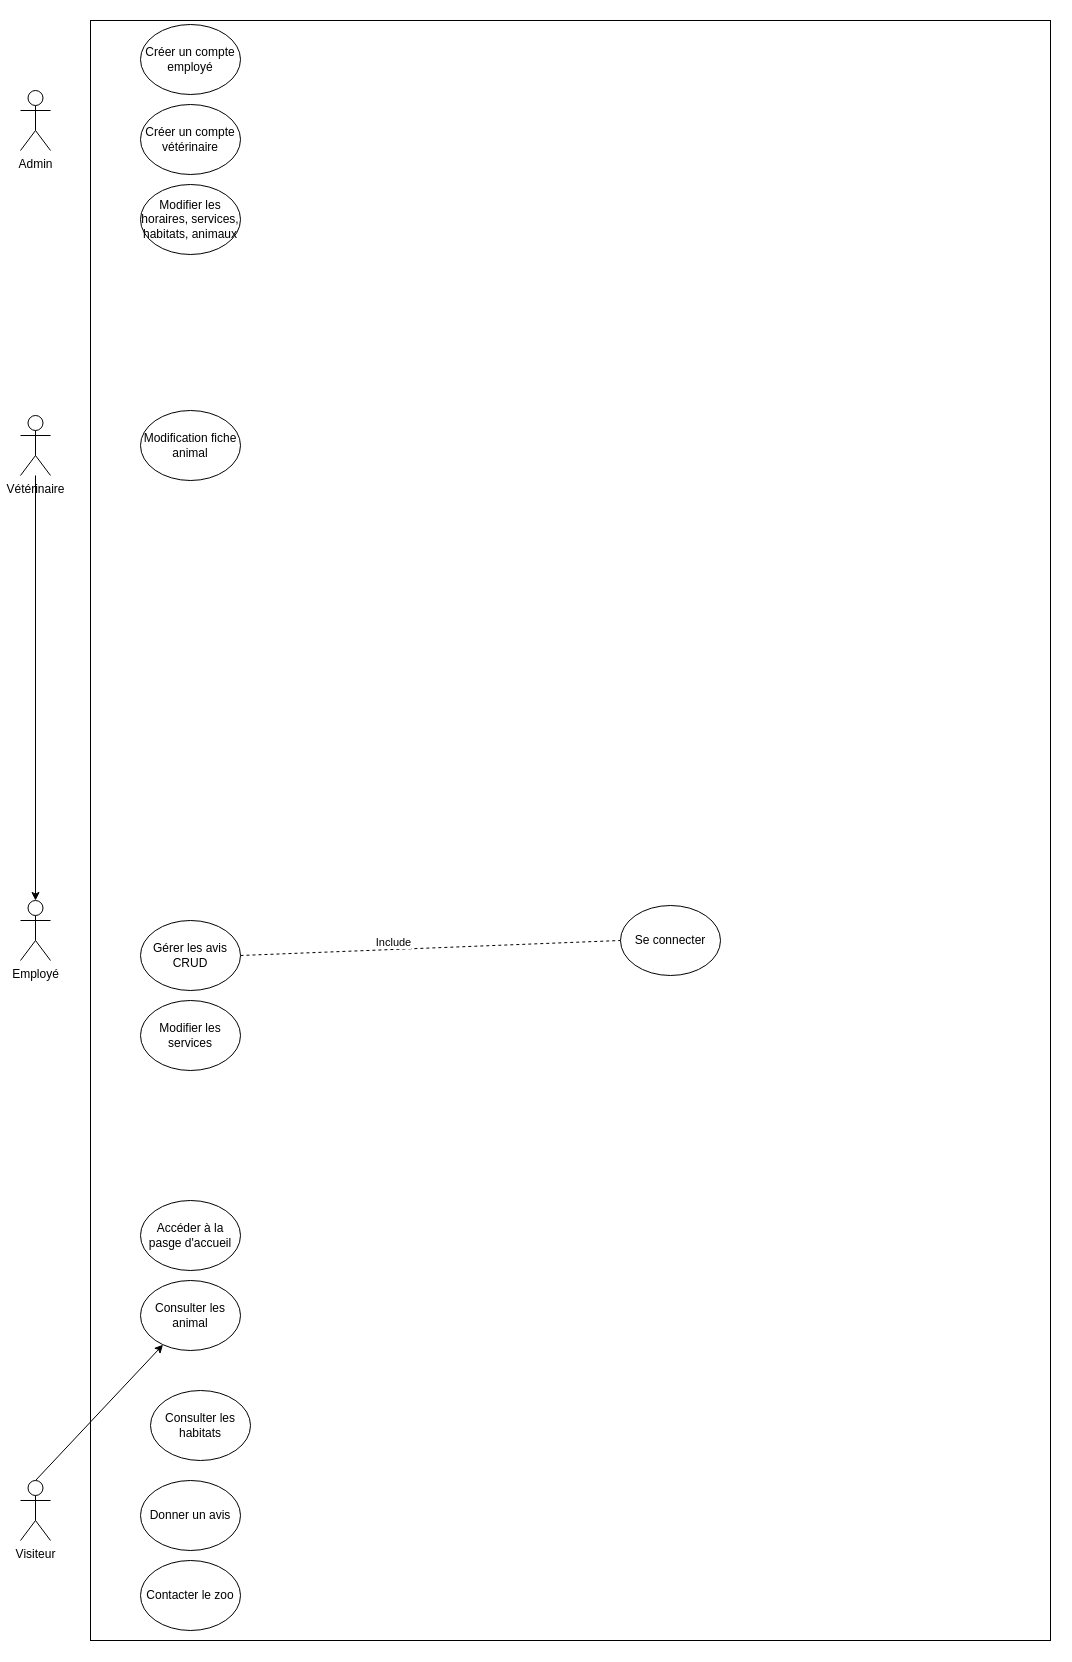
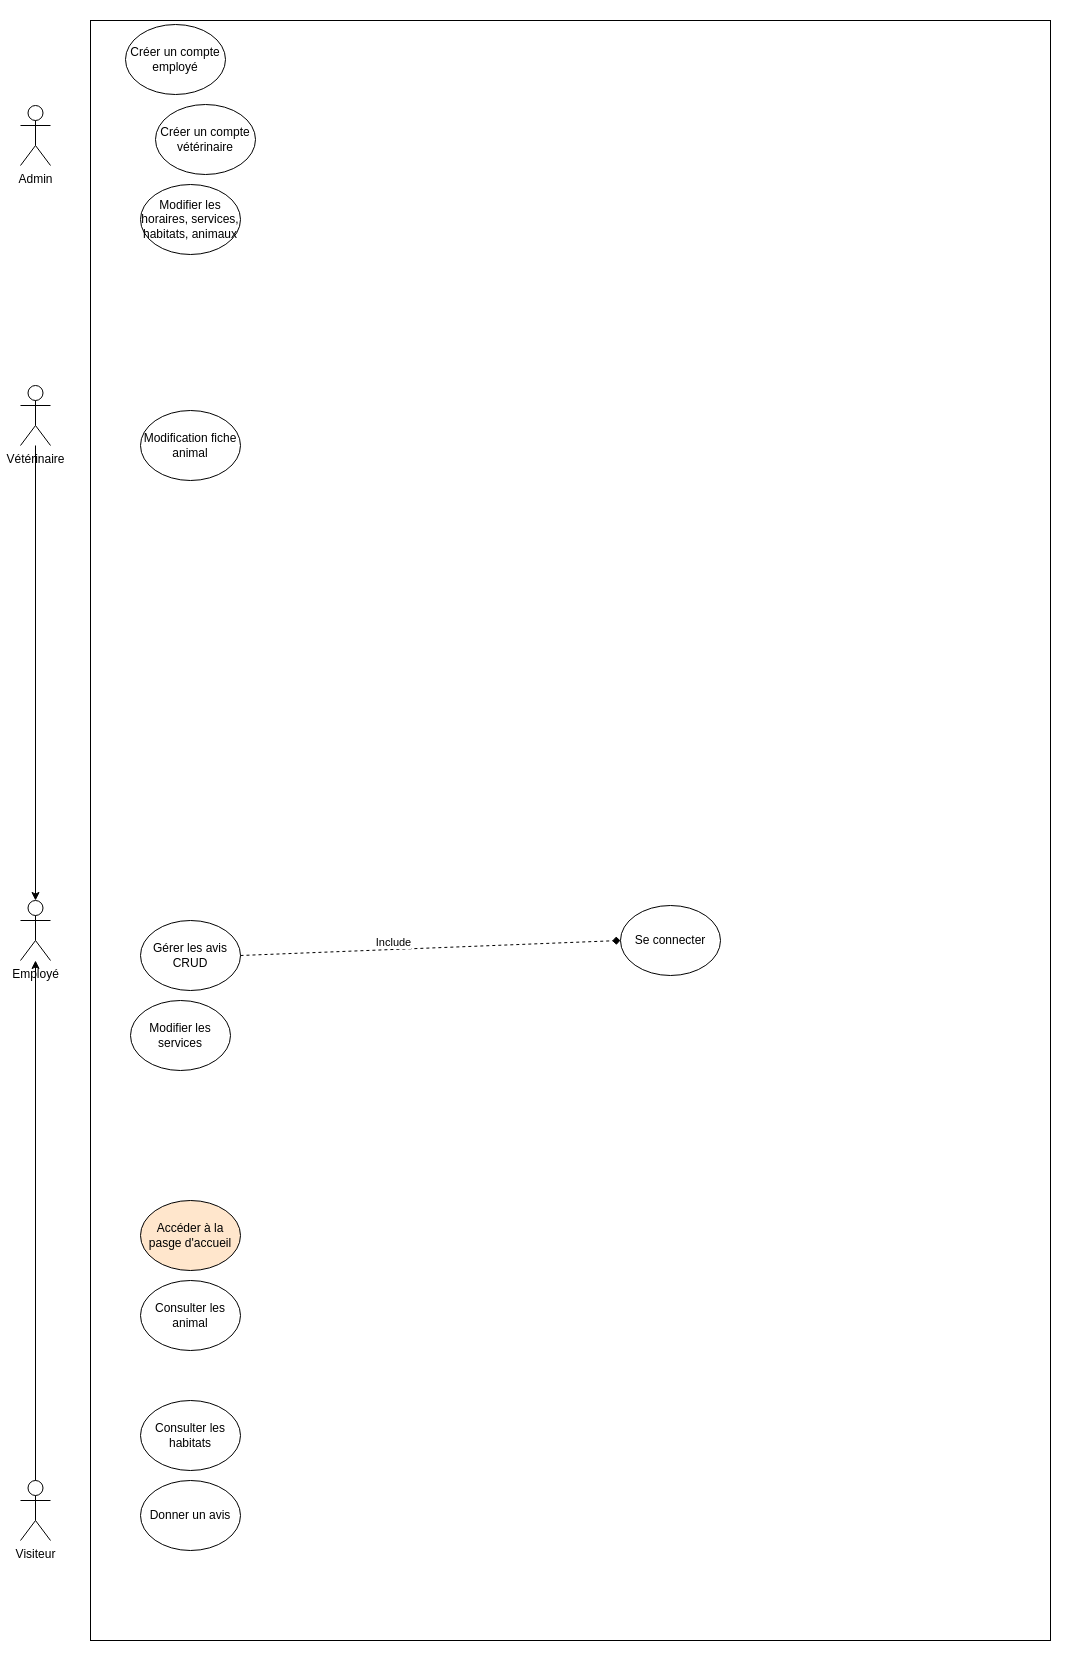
(191, 60) -> (176, 60)
(36, 121) -> (36, 136)
(191, 140) -> (206, 140)
(36, 446) -> (36, 416)
(616, 941) -> (612, 941)
(191, 1036) -> (181, 1036)
(191, 1236) -> (191, 1236)
(97, 1415) -> (36, 1224)
(201, 1426) -> (191, 1436)
(191, 1596) -> none
